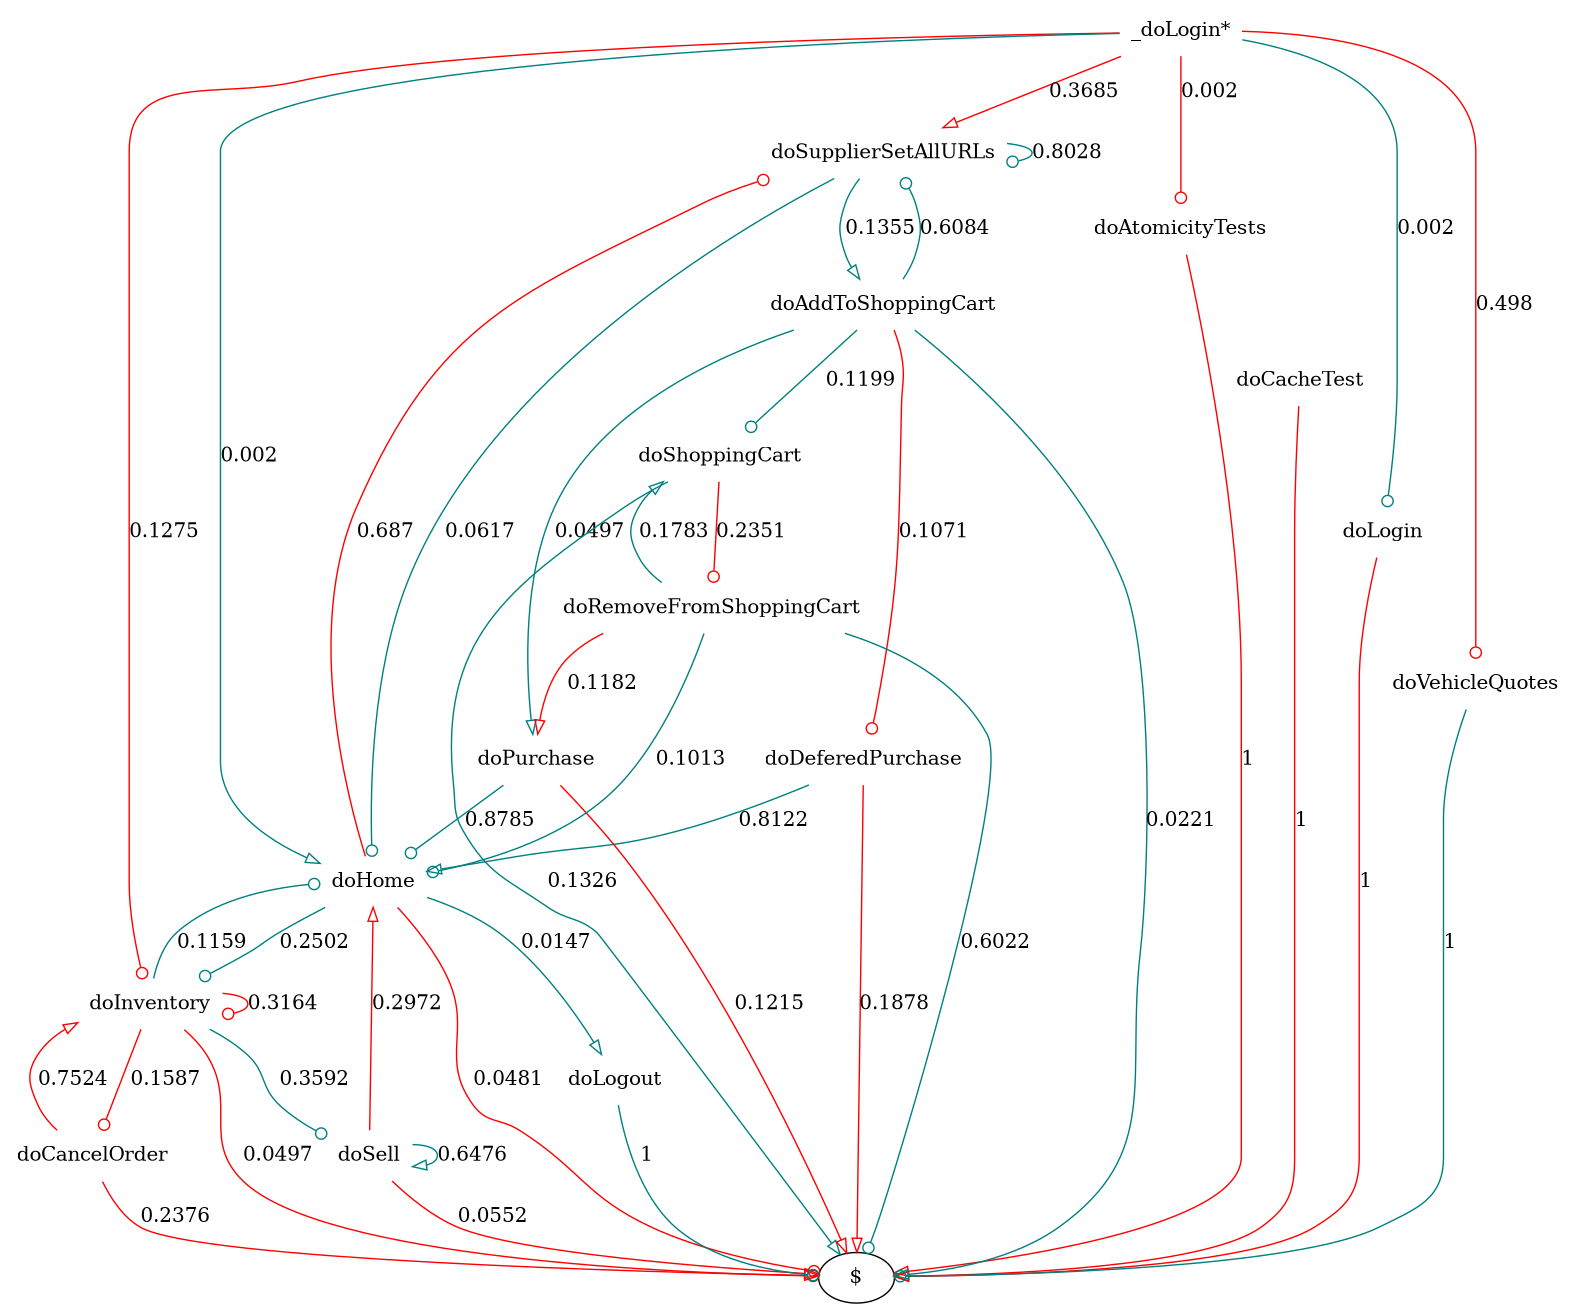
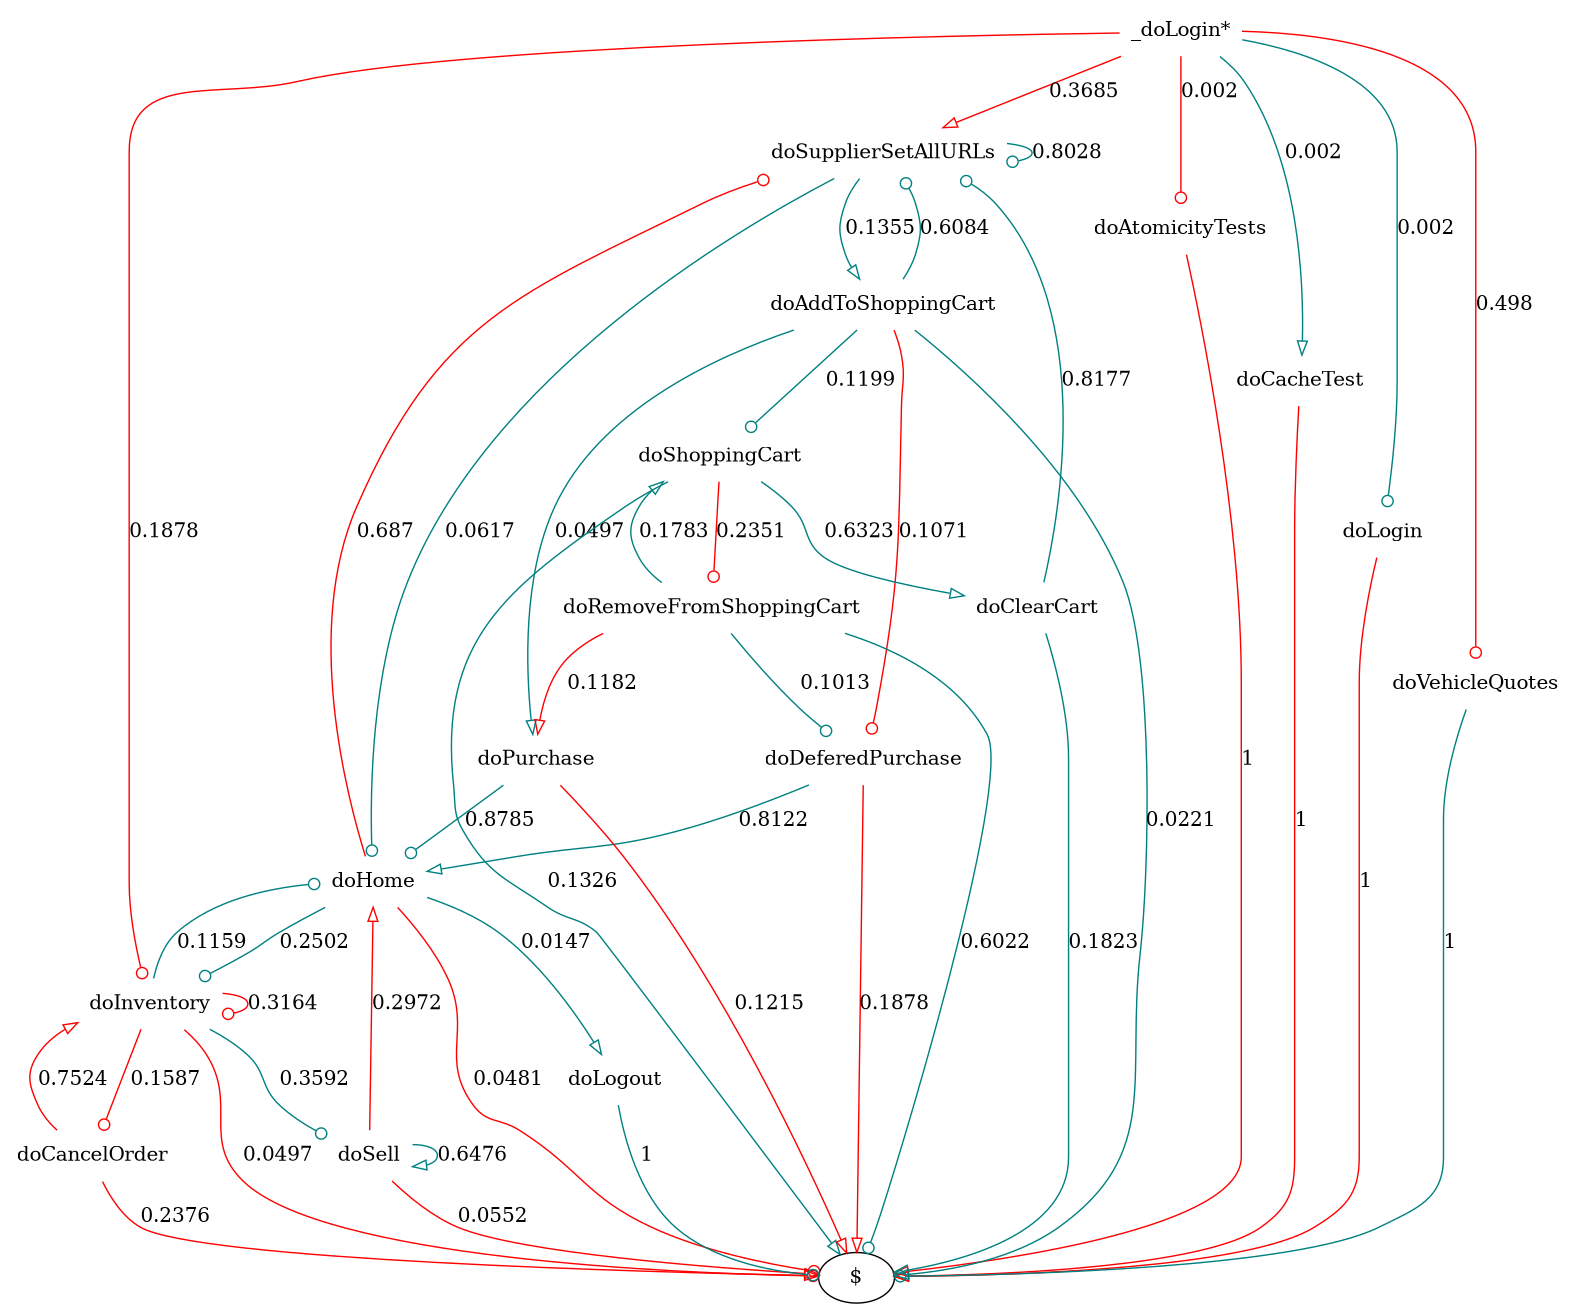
(292, 108) -> (1288, 190)
(164, 532) -> (164, 532)
none -> (1038, 608)
(609, 794) -> (774, 683)
